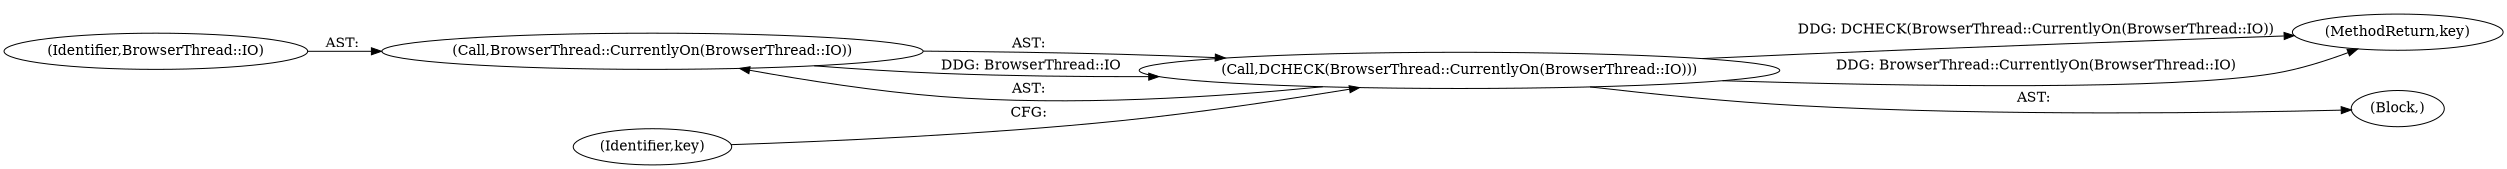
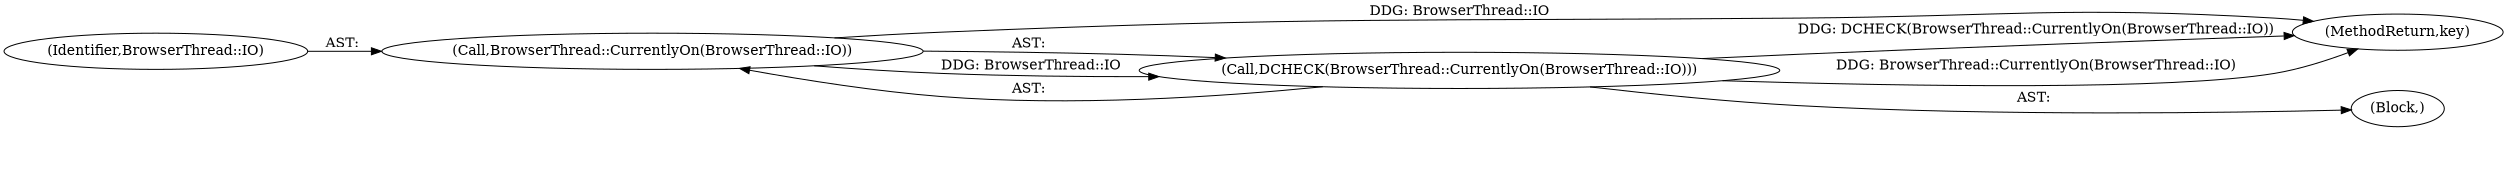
none -> (1569, 19)
(652, 147) -> none
